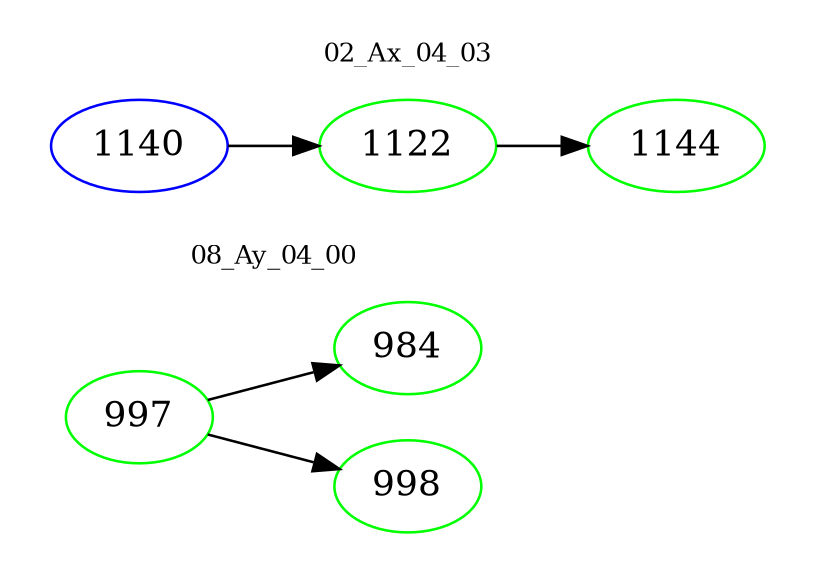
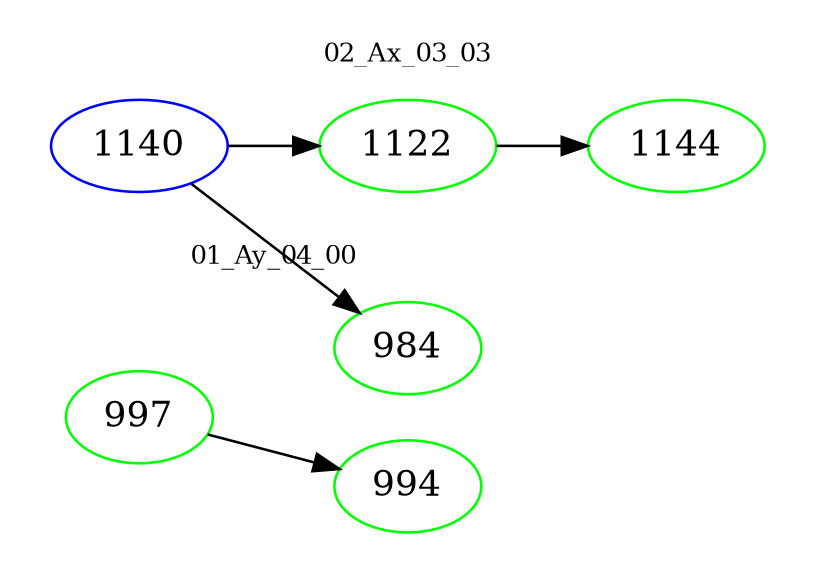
(408, 55) -> (408, 55)
(274, 257) -> (274, 257)
(261, 386) -> (276, 249)
(408, 486) -> (408, 486)
